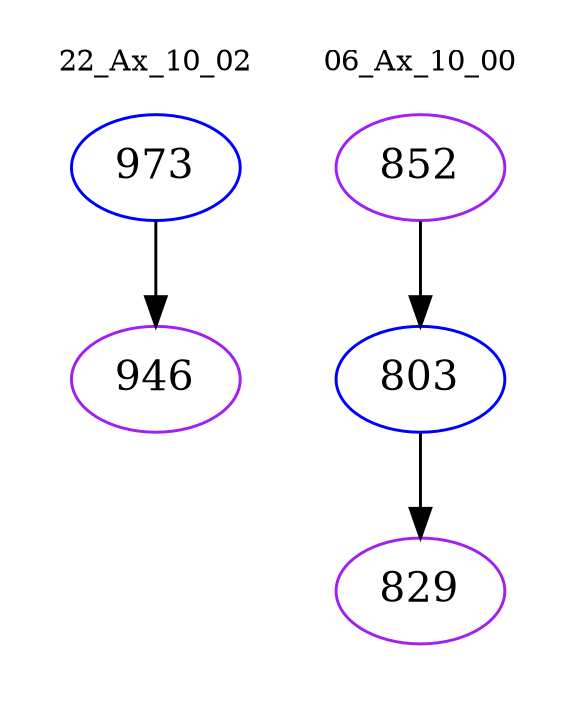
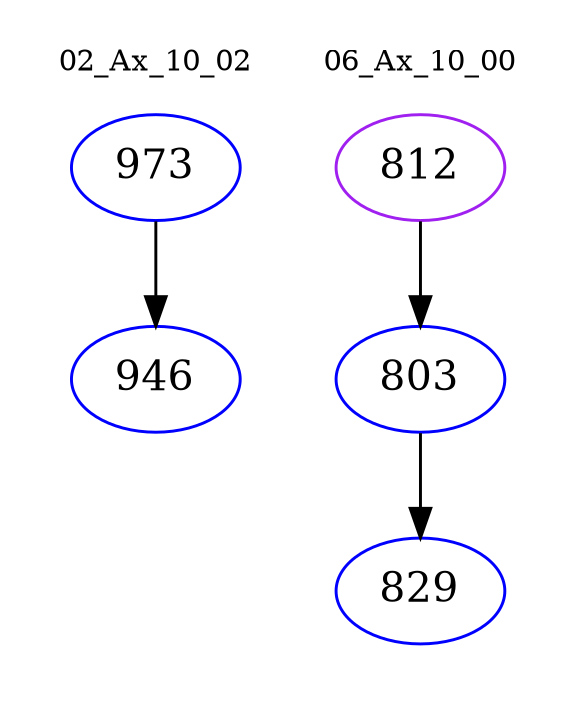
(156, 63) -> (156, 63)
(420, 168) -> (420, 168)
(156, 379) -> (156, 379)
(420, 591) -> (420, 591)
